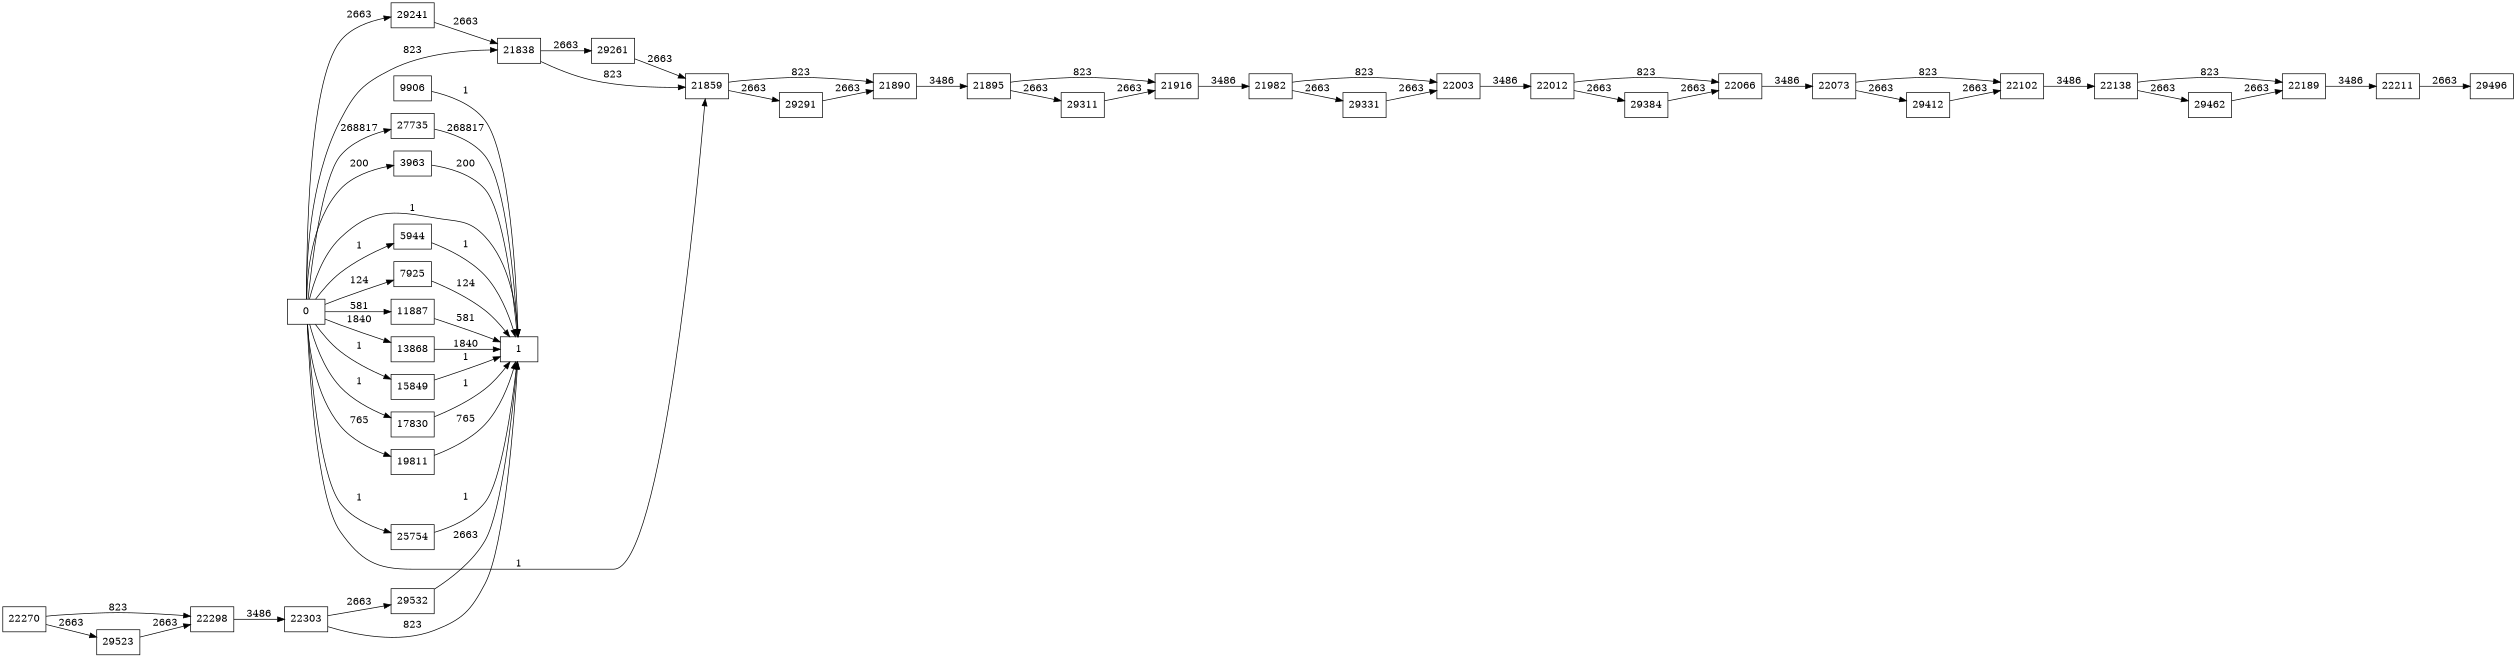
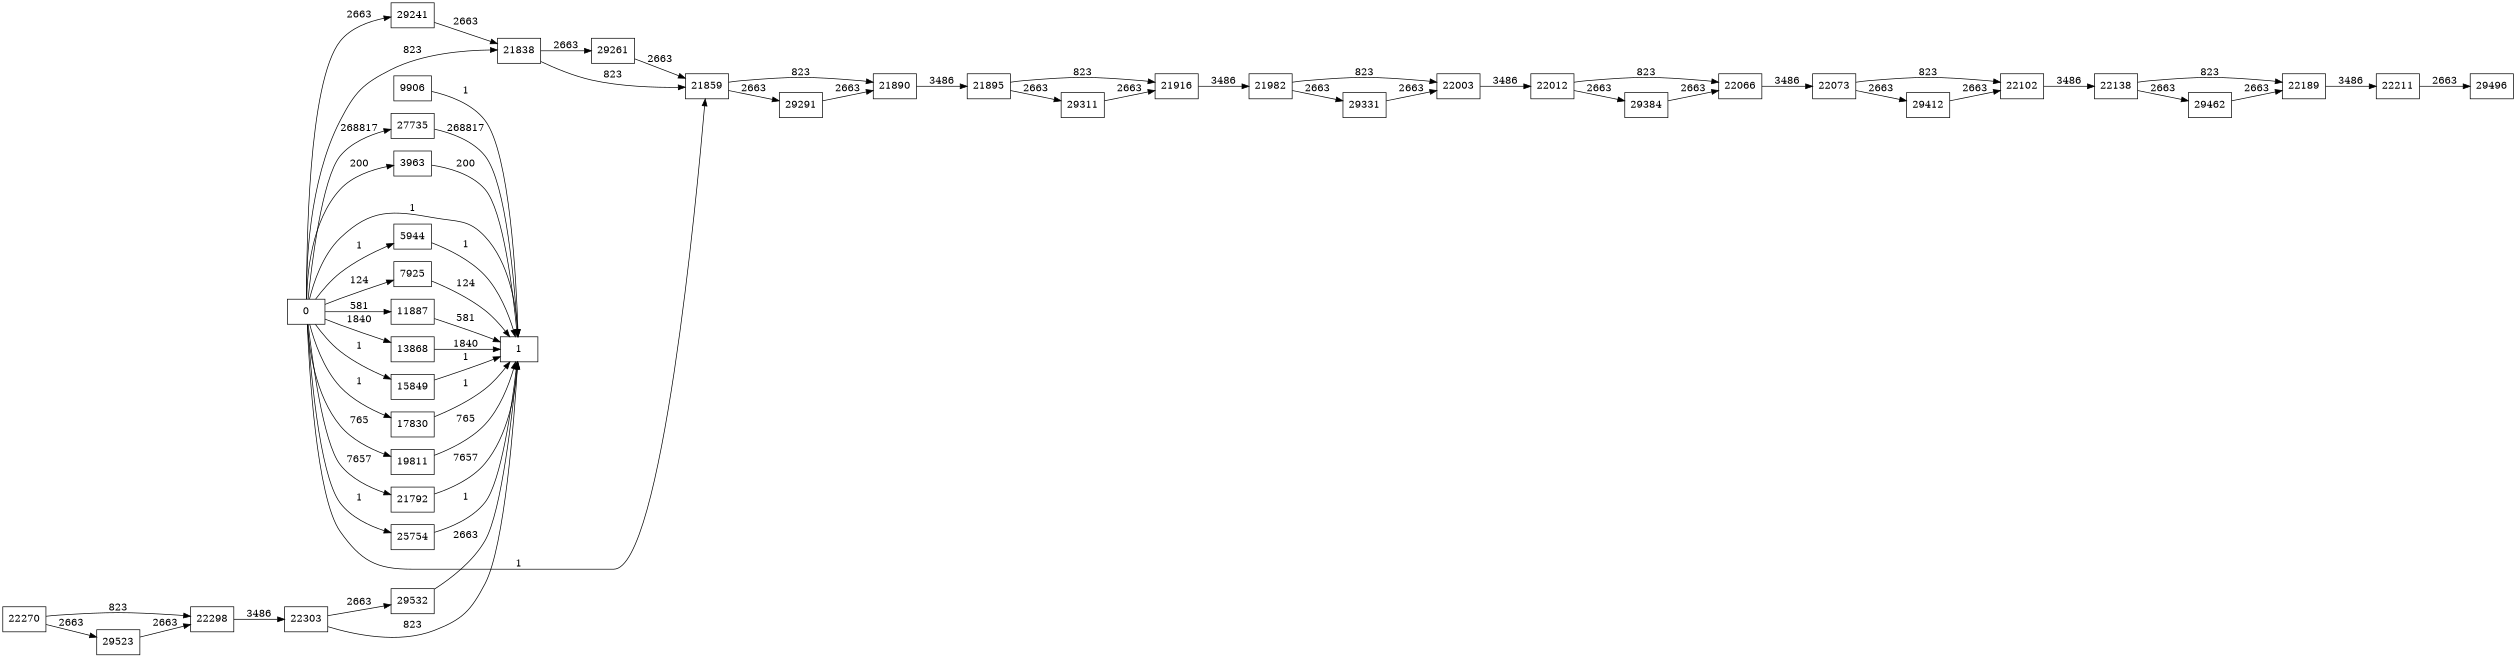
none -> (413, 500)
